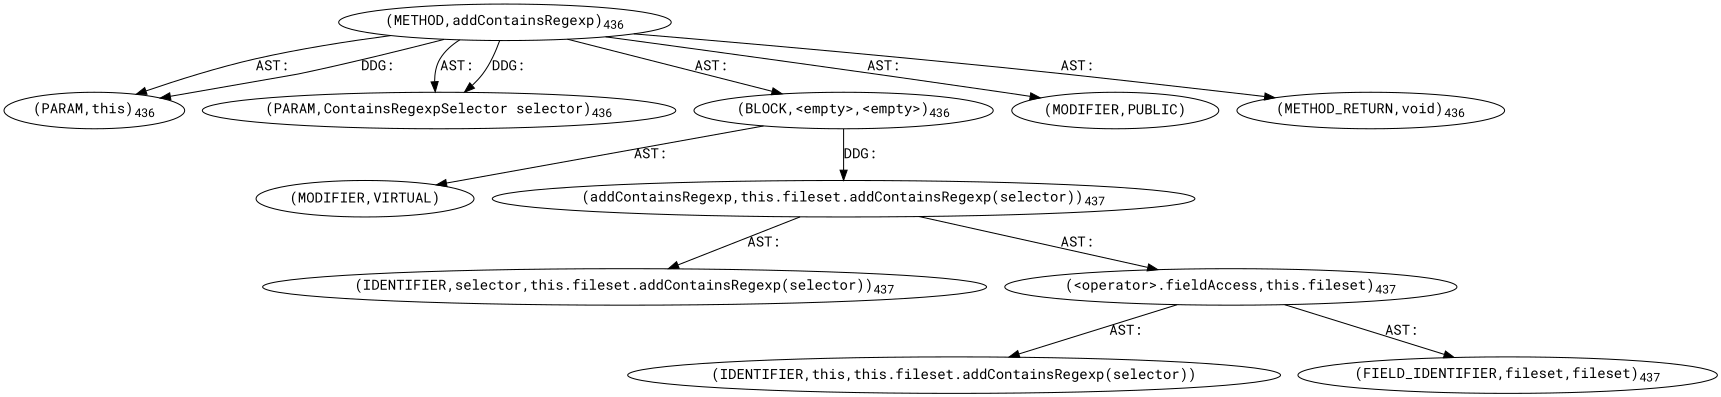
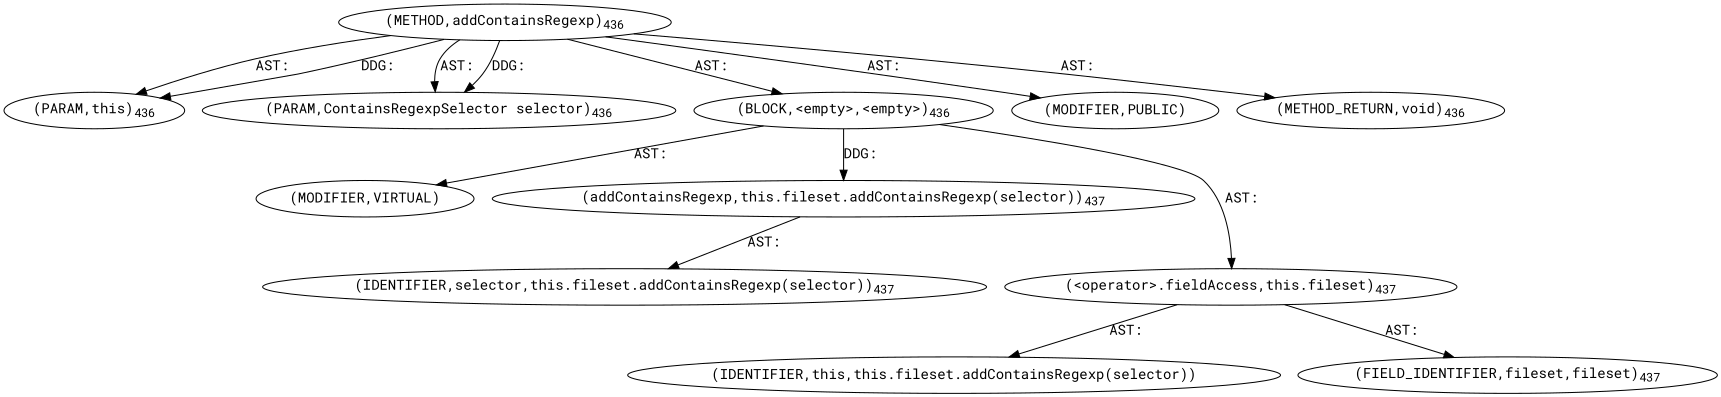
(1033, 242) -> (1115, 154)
